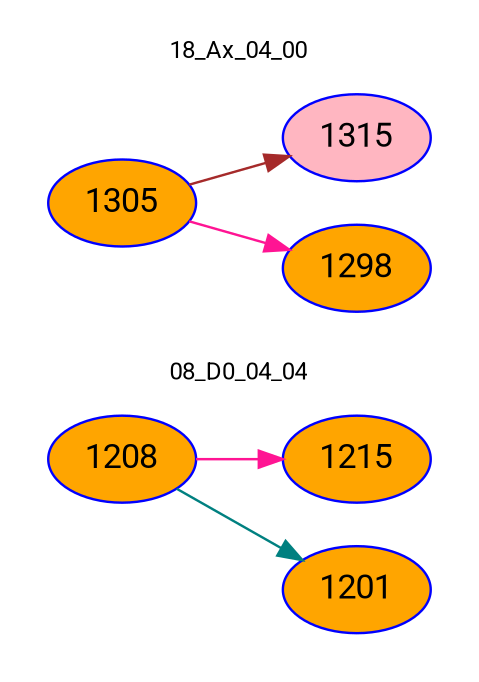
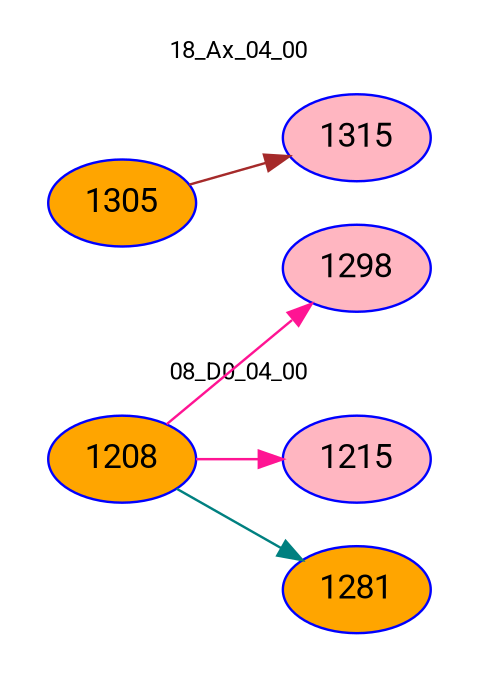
(227, 232) -> (229, 372)
(357, 268) -> (357, 268)
(239, 373) -> (239, 373)
(357, 459) -> (357, 459)
(357, 590) -> (357, 590)
